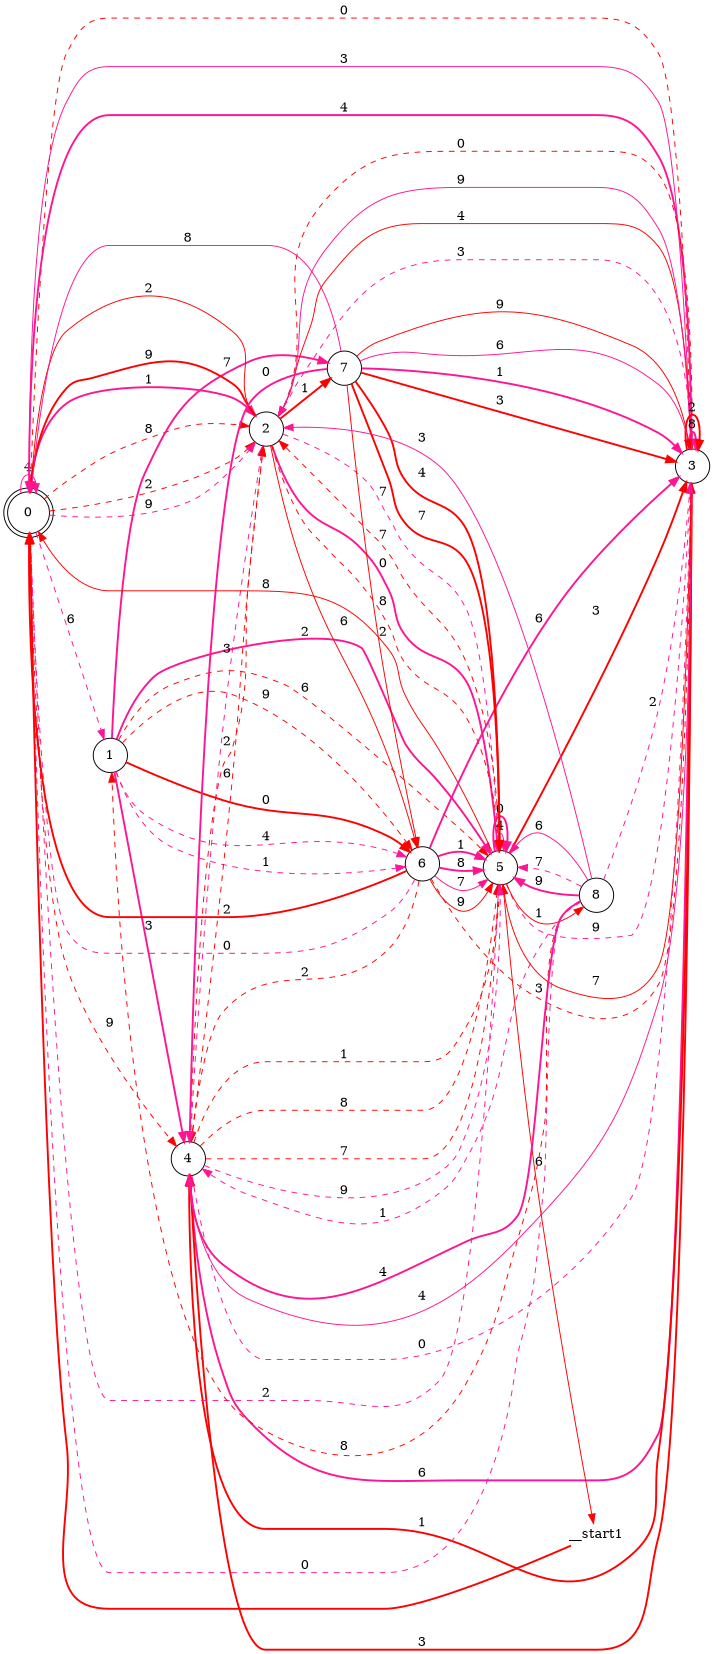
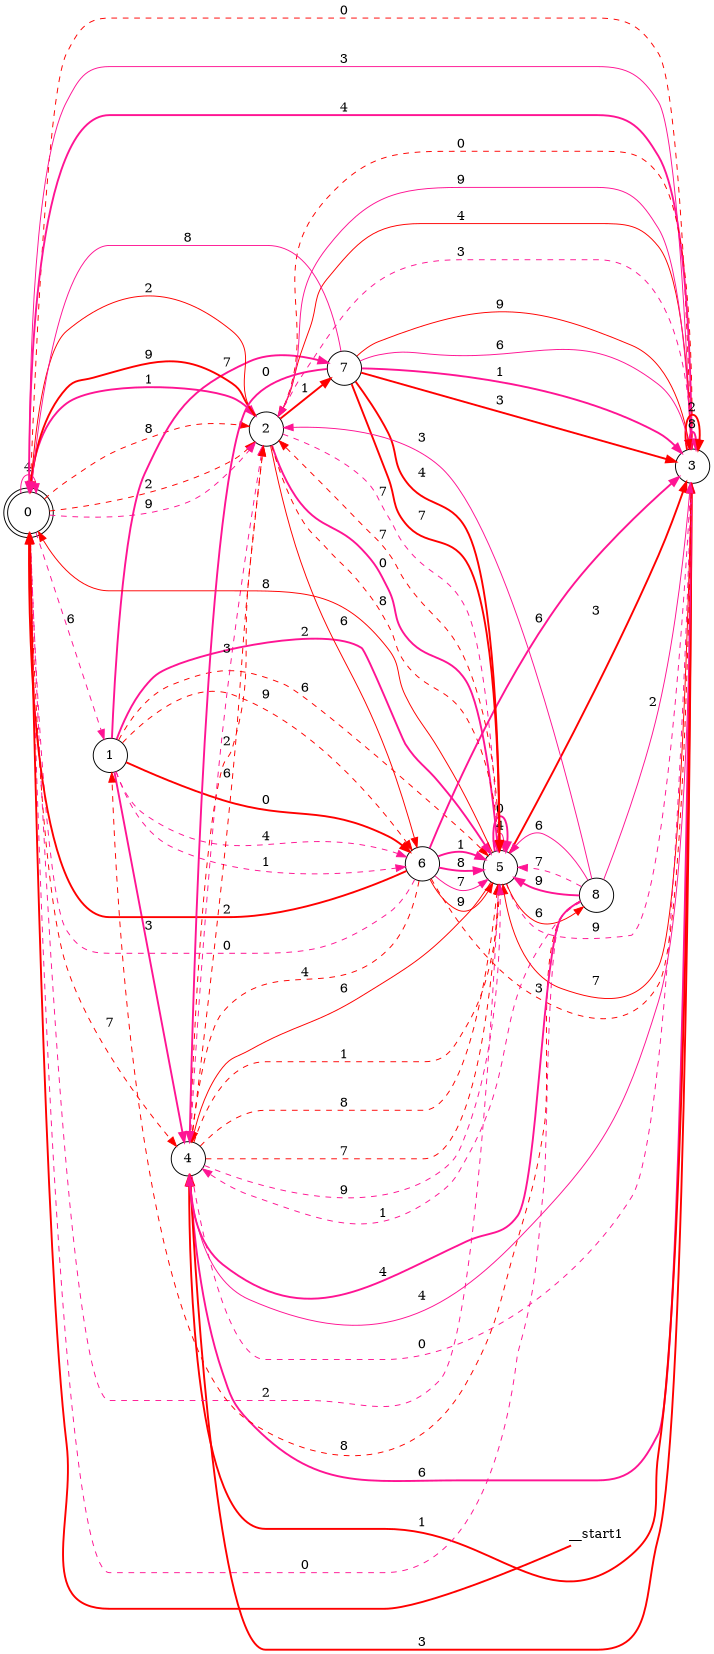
(376, 624) -> none
(663, 690) -> (663, 690)
(539, 914) -> (539, 914)
(305, 973) -> (305, 973)
(110, 1023) -> (110, 1023)
(546, 1248) -> (338, 1009)
